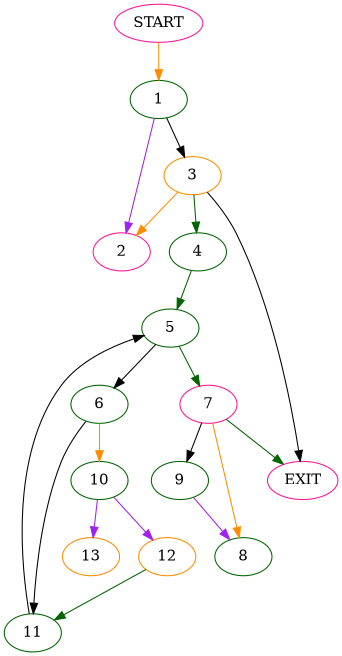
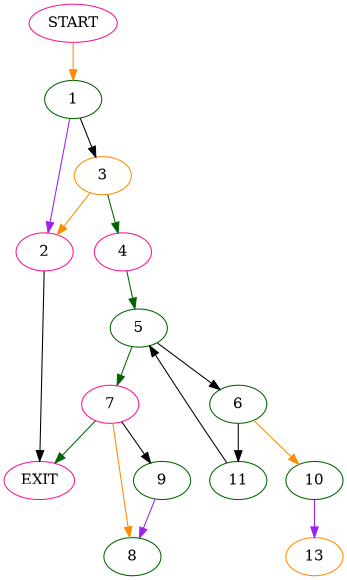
(198, 252) -> (123, 252)
(268, 316) -> (42, 361)
(167, 557) -> none
